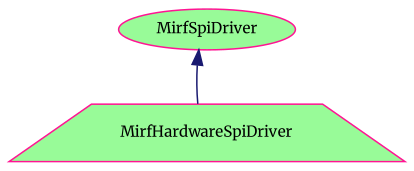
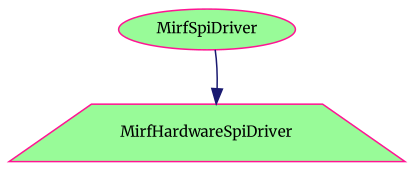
(197, 85) -> (217, 69)
